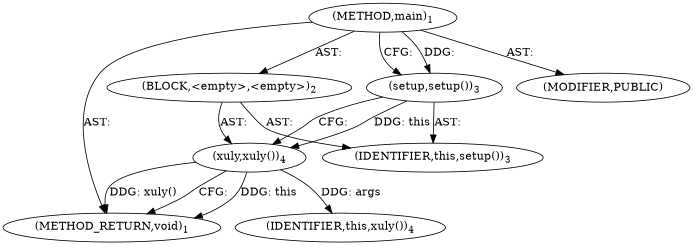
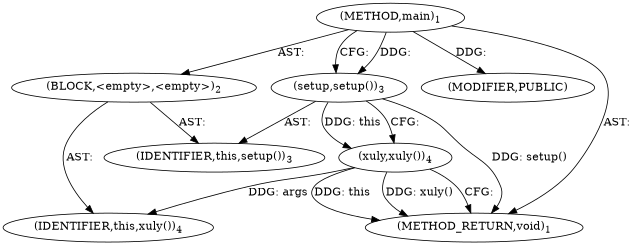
(522, 53) -> (473, 53)
(219, 121) -> (65, 149)
none -> (456, 141)
